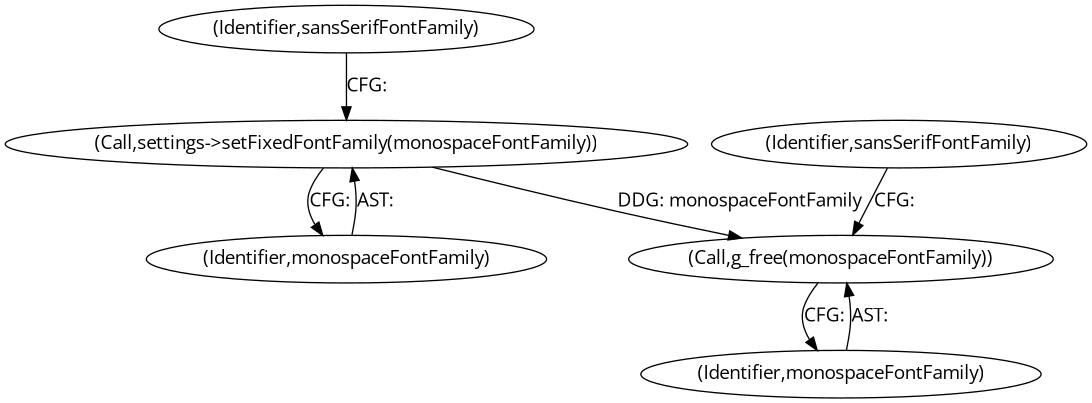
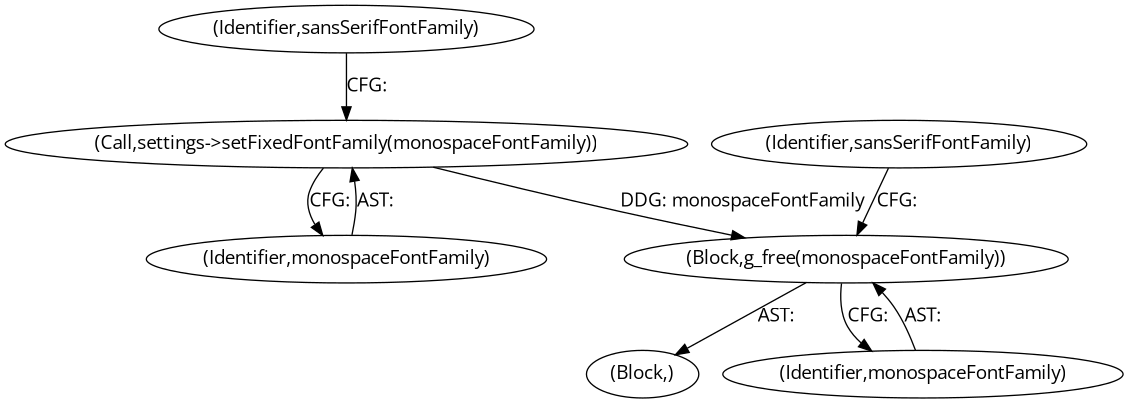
(841, 259) -> (846, 259)
none -> (643, 374)
